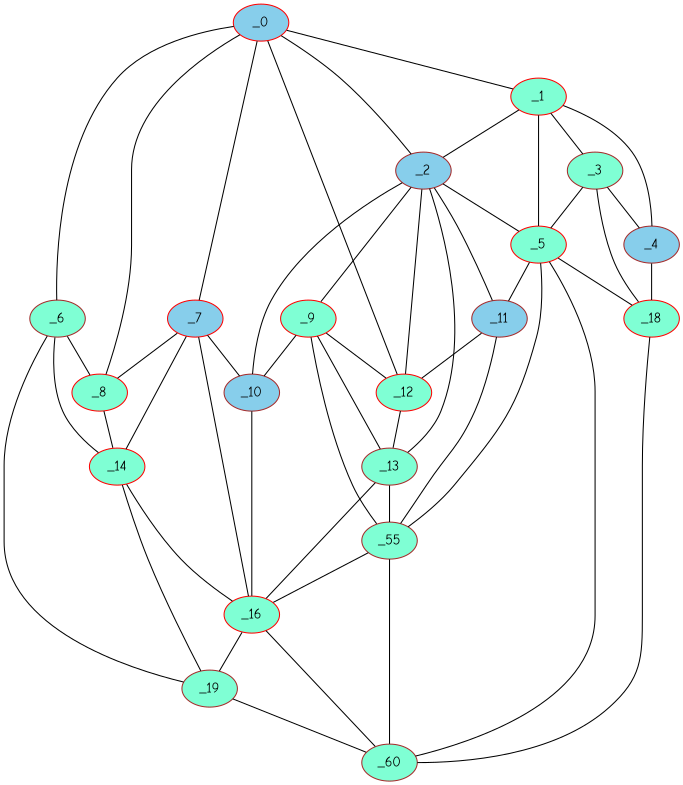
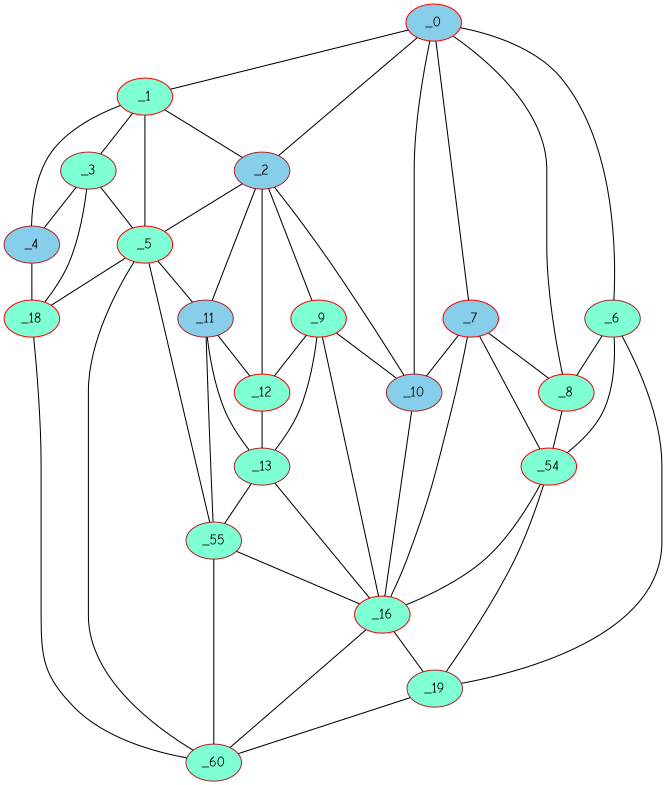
(332, 208) -> (414, 207)
(454, 326) -> (220, 397)
(334, 434) -> (350, 467)
(117, 467) -> (549, 467)
